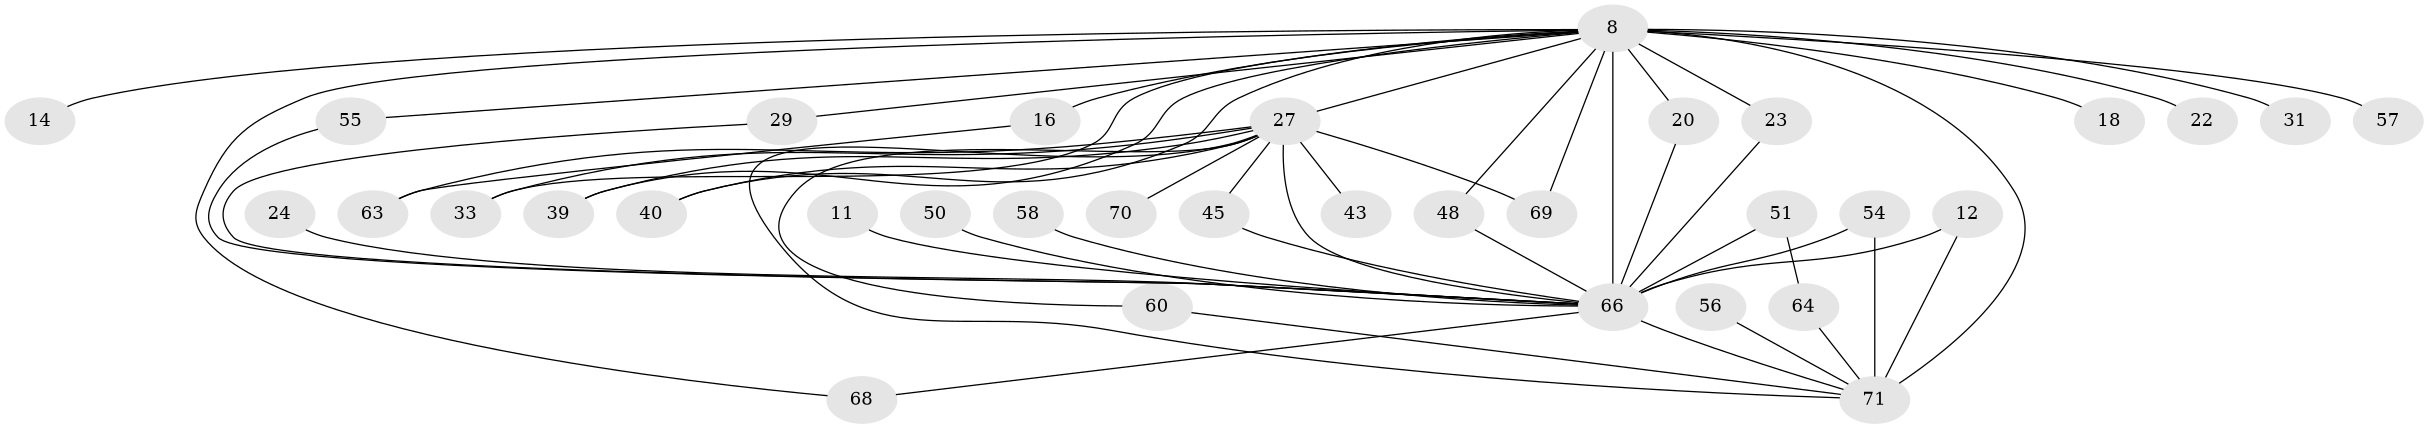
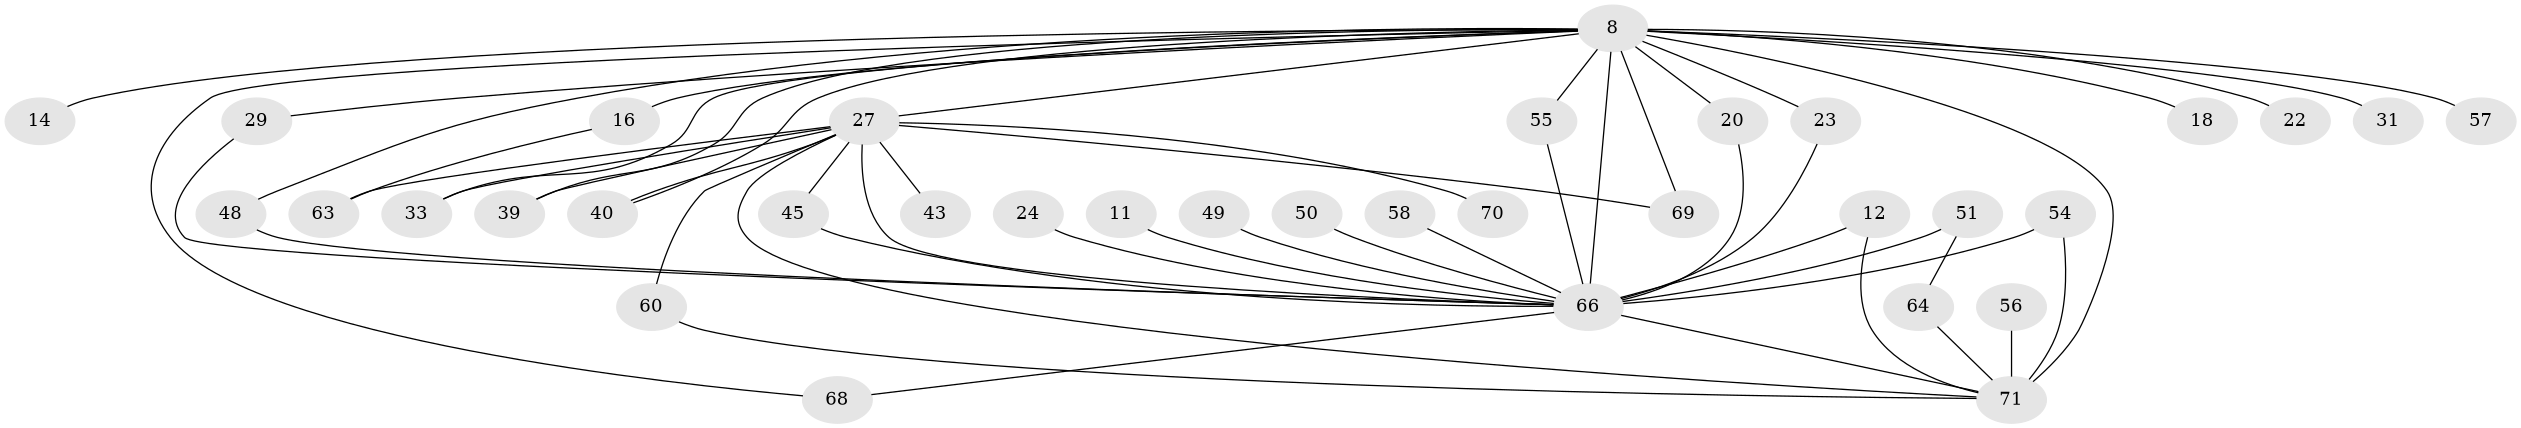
none -> (1214, 214)
